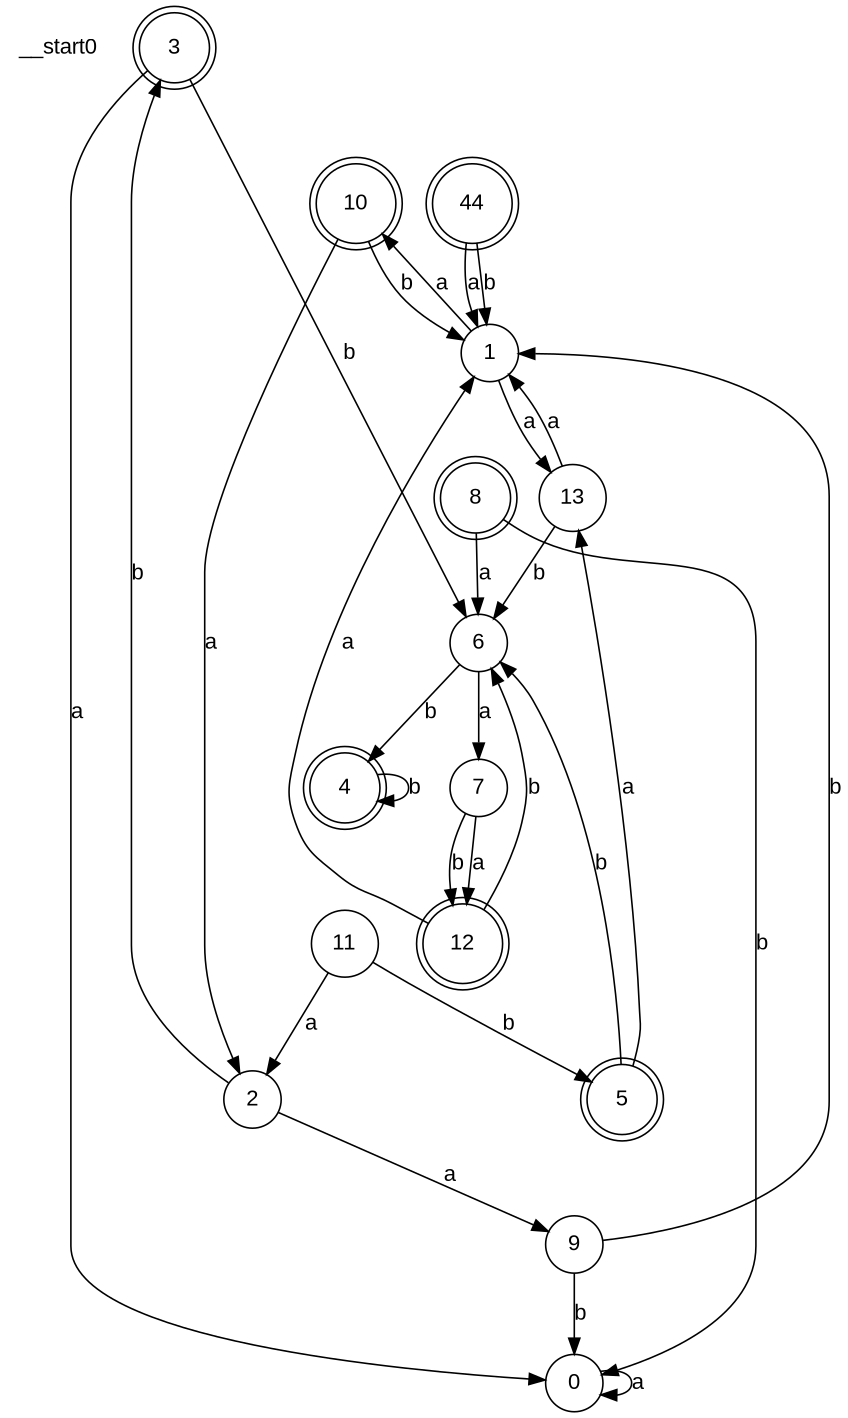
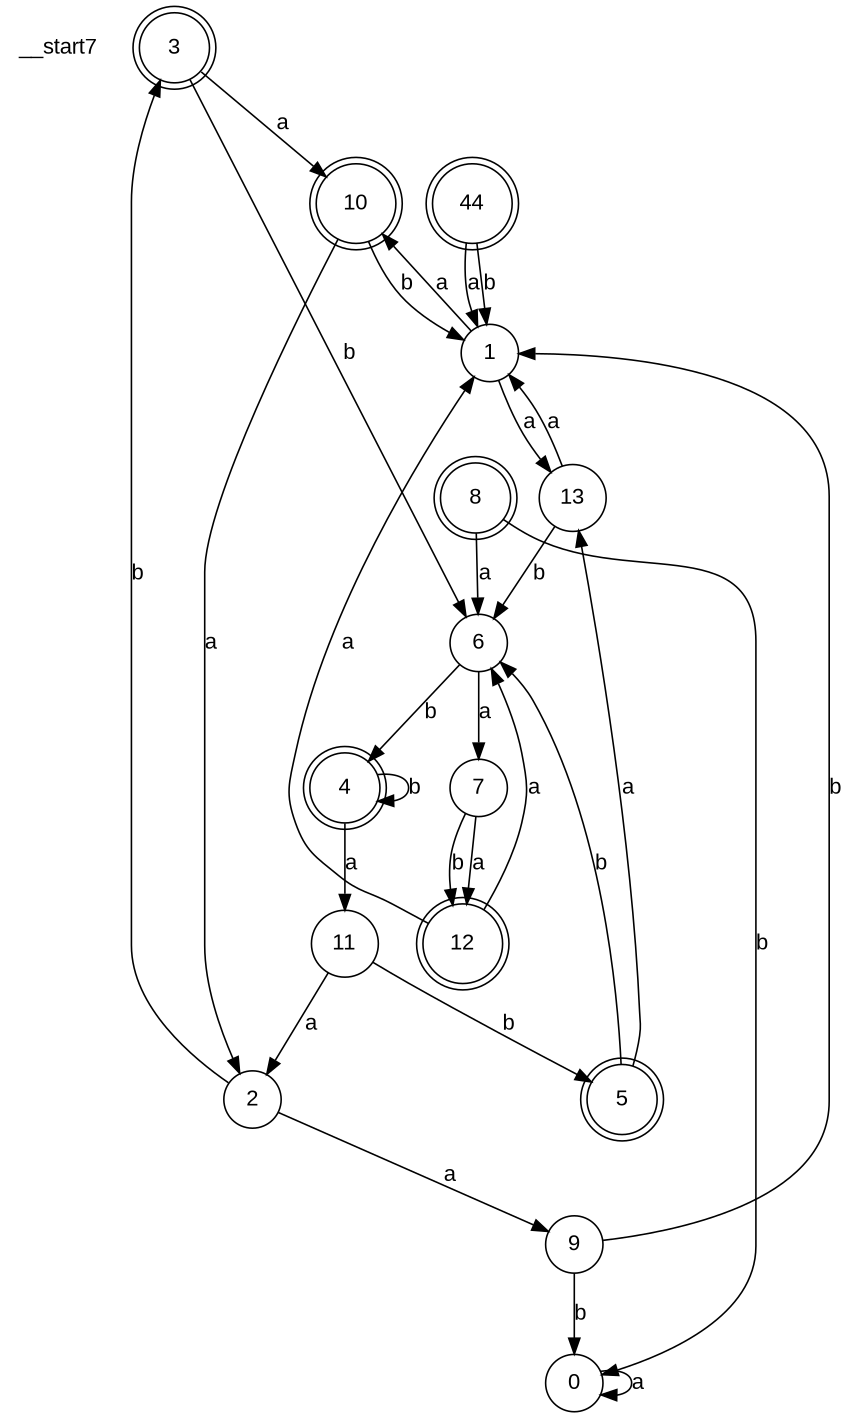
(58, 48) -> (58, 48)
(534, 788) -> (534, 788)
none -> (345, 859)
(71, 894) -> (257, 119)
